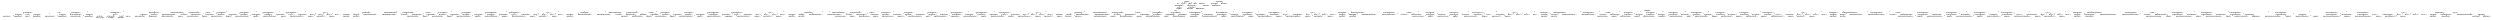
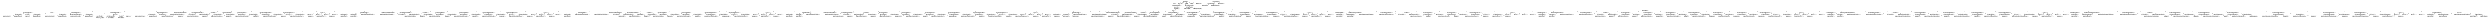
(221, 14) -> none
